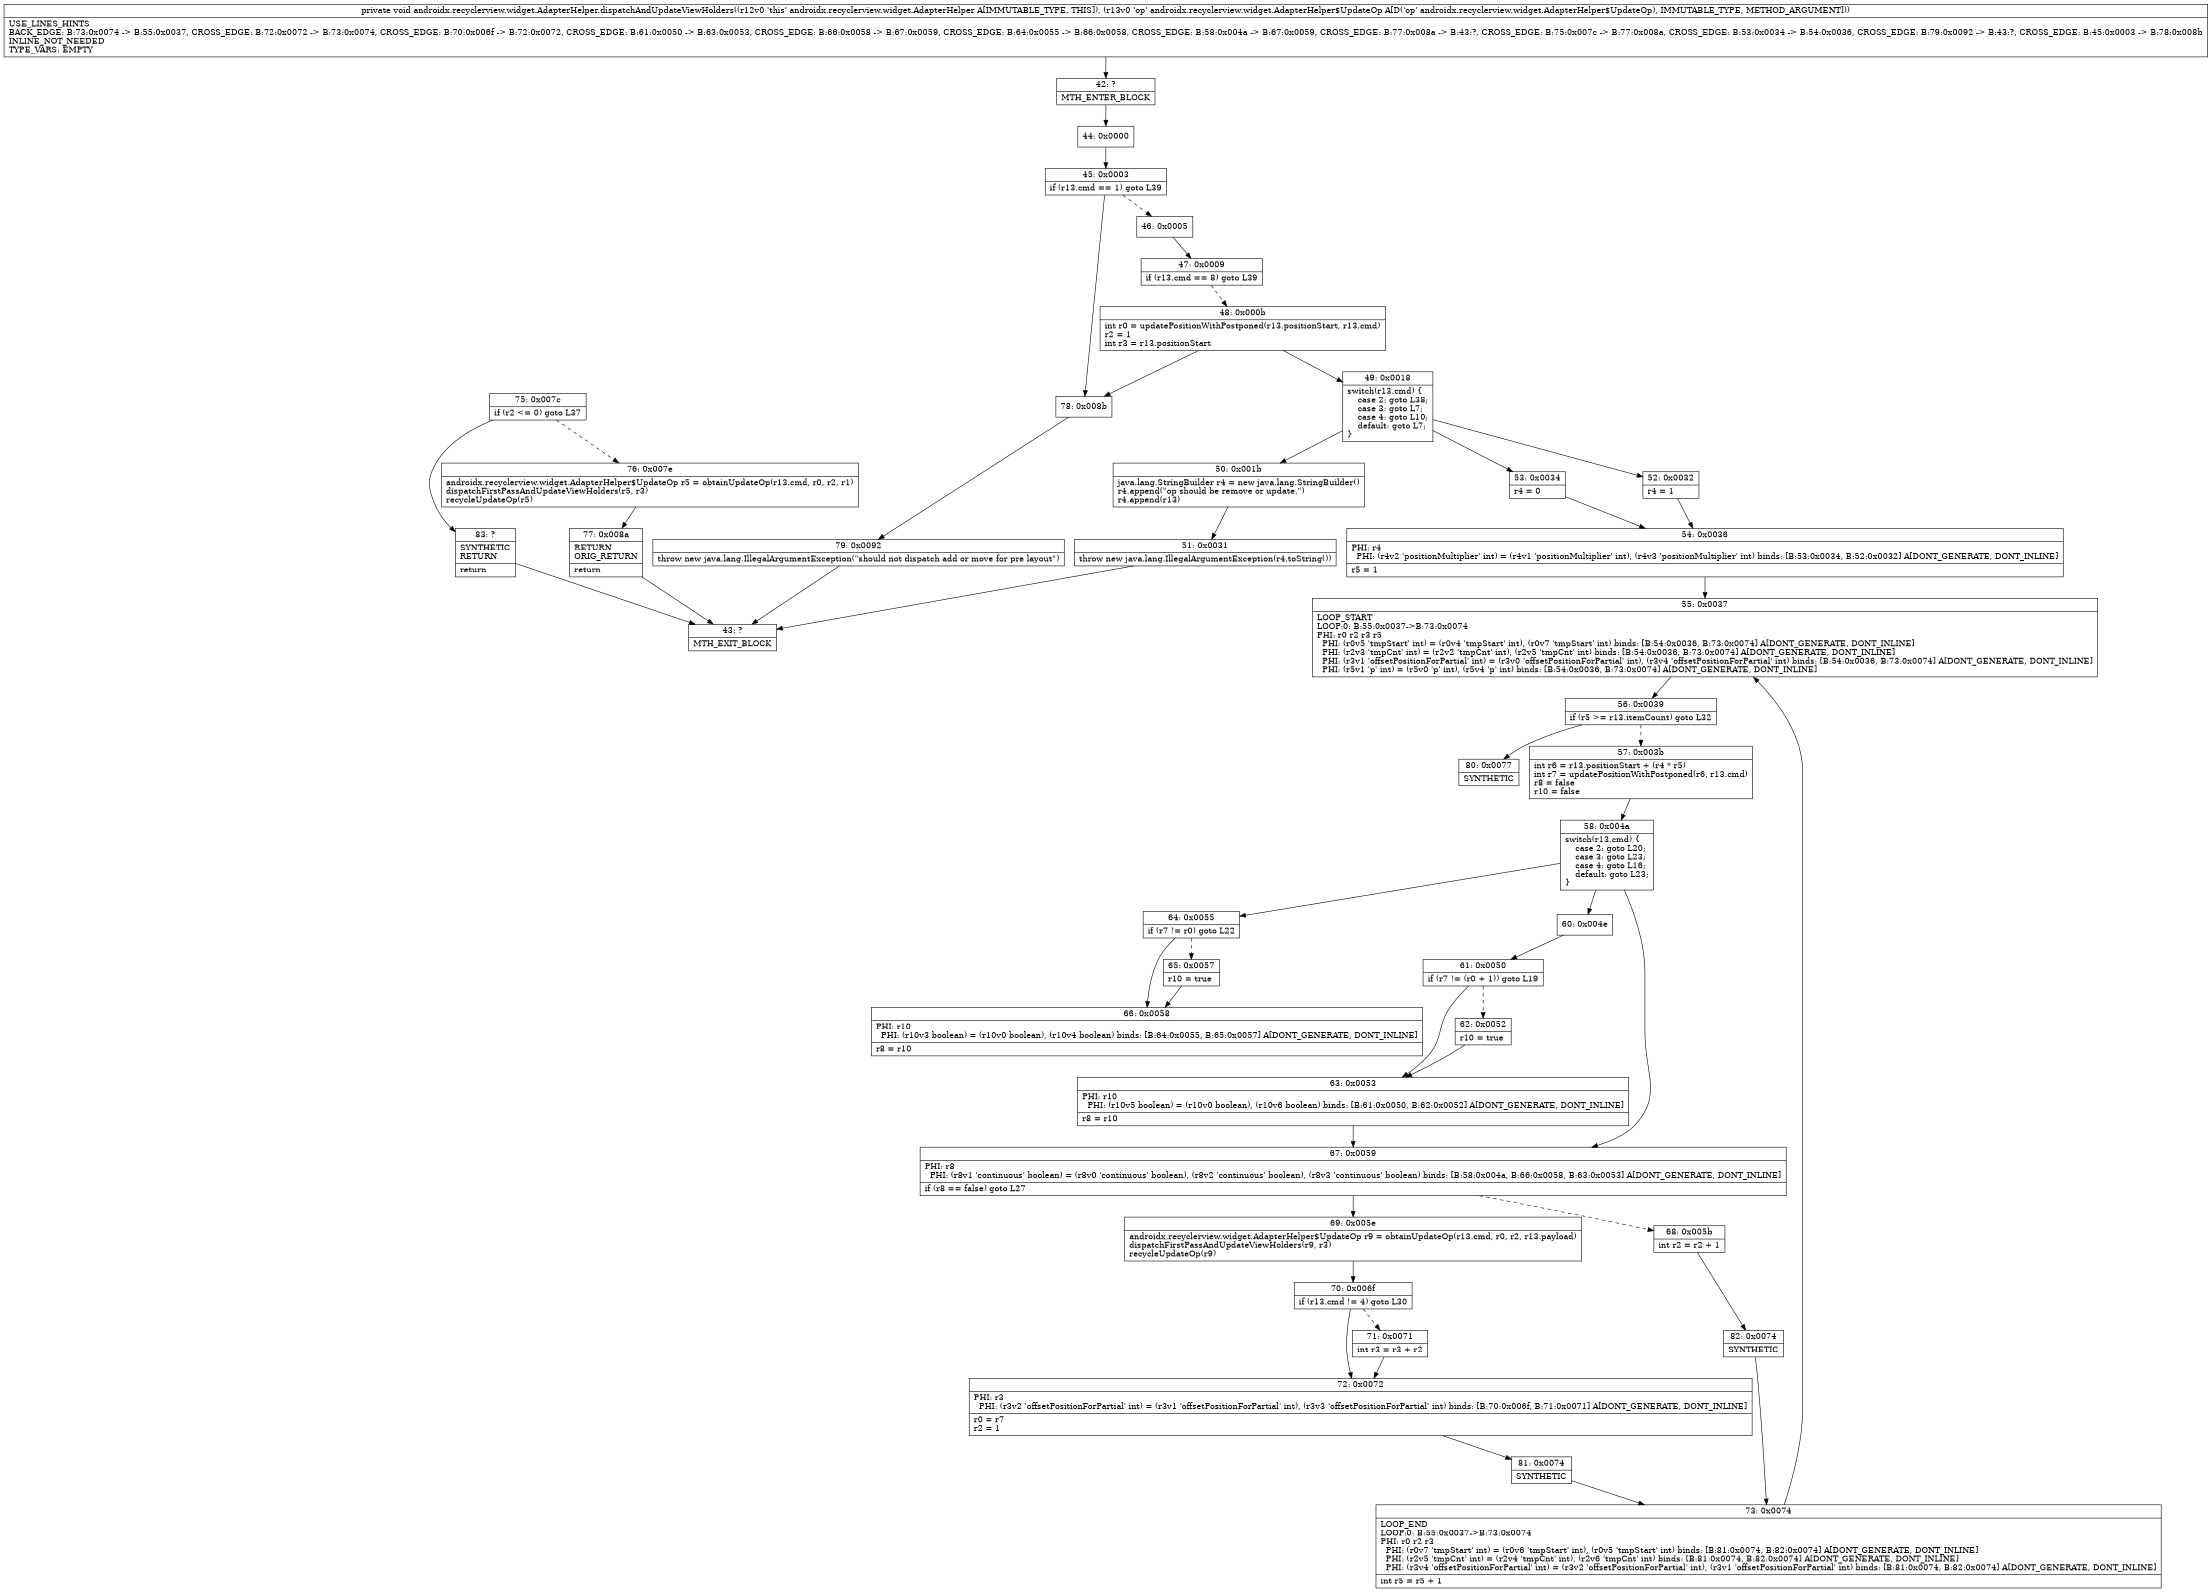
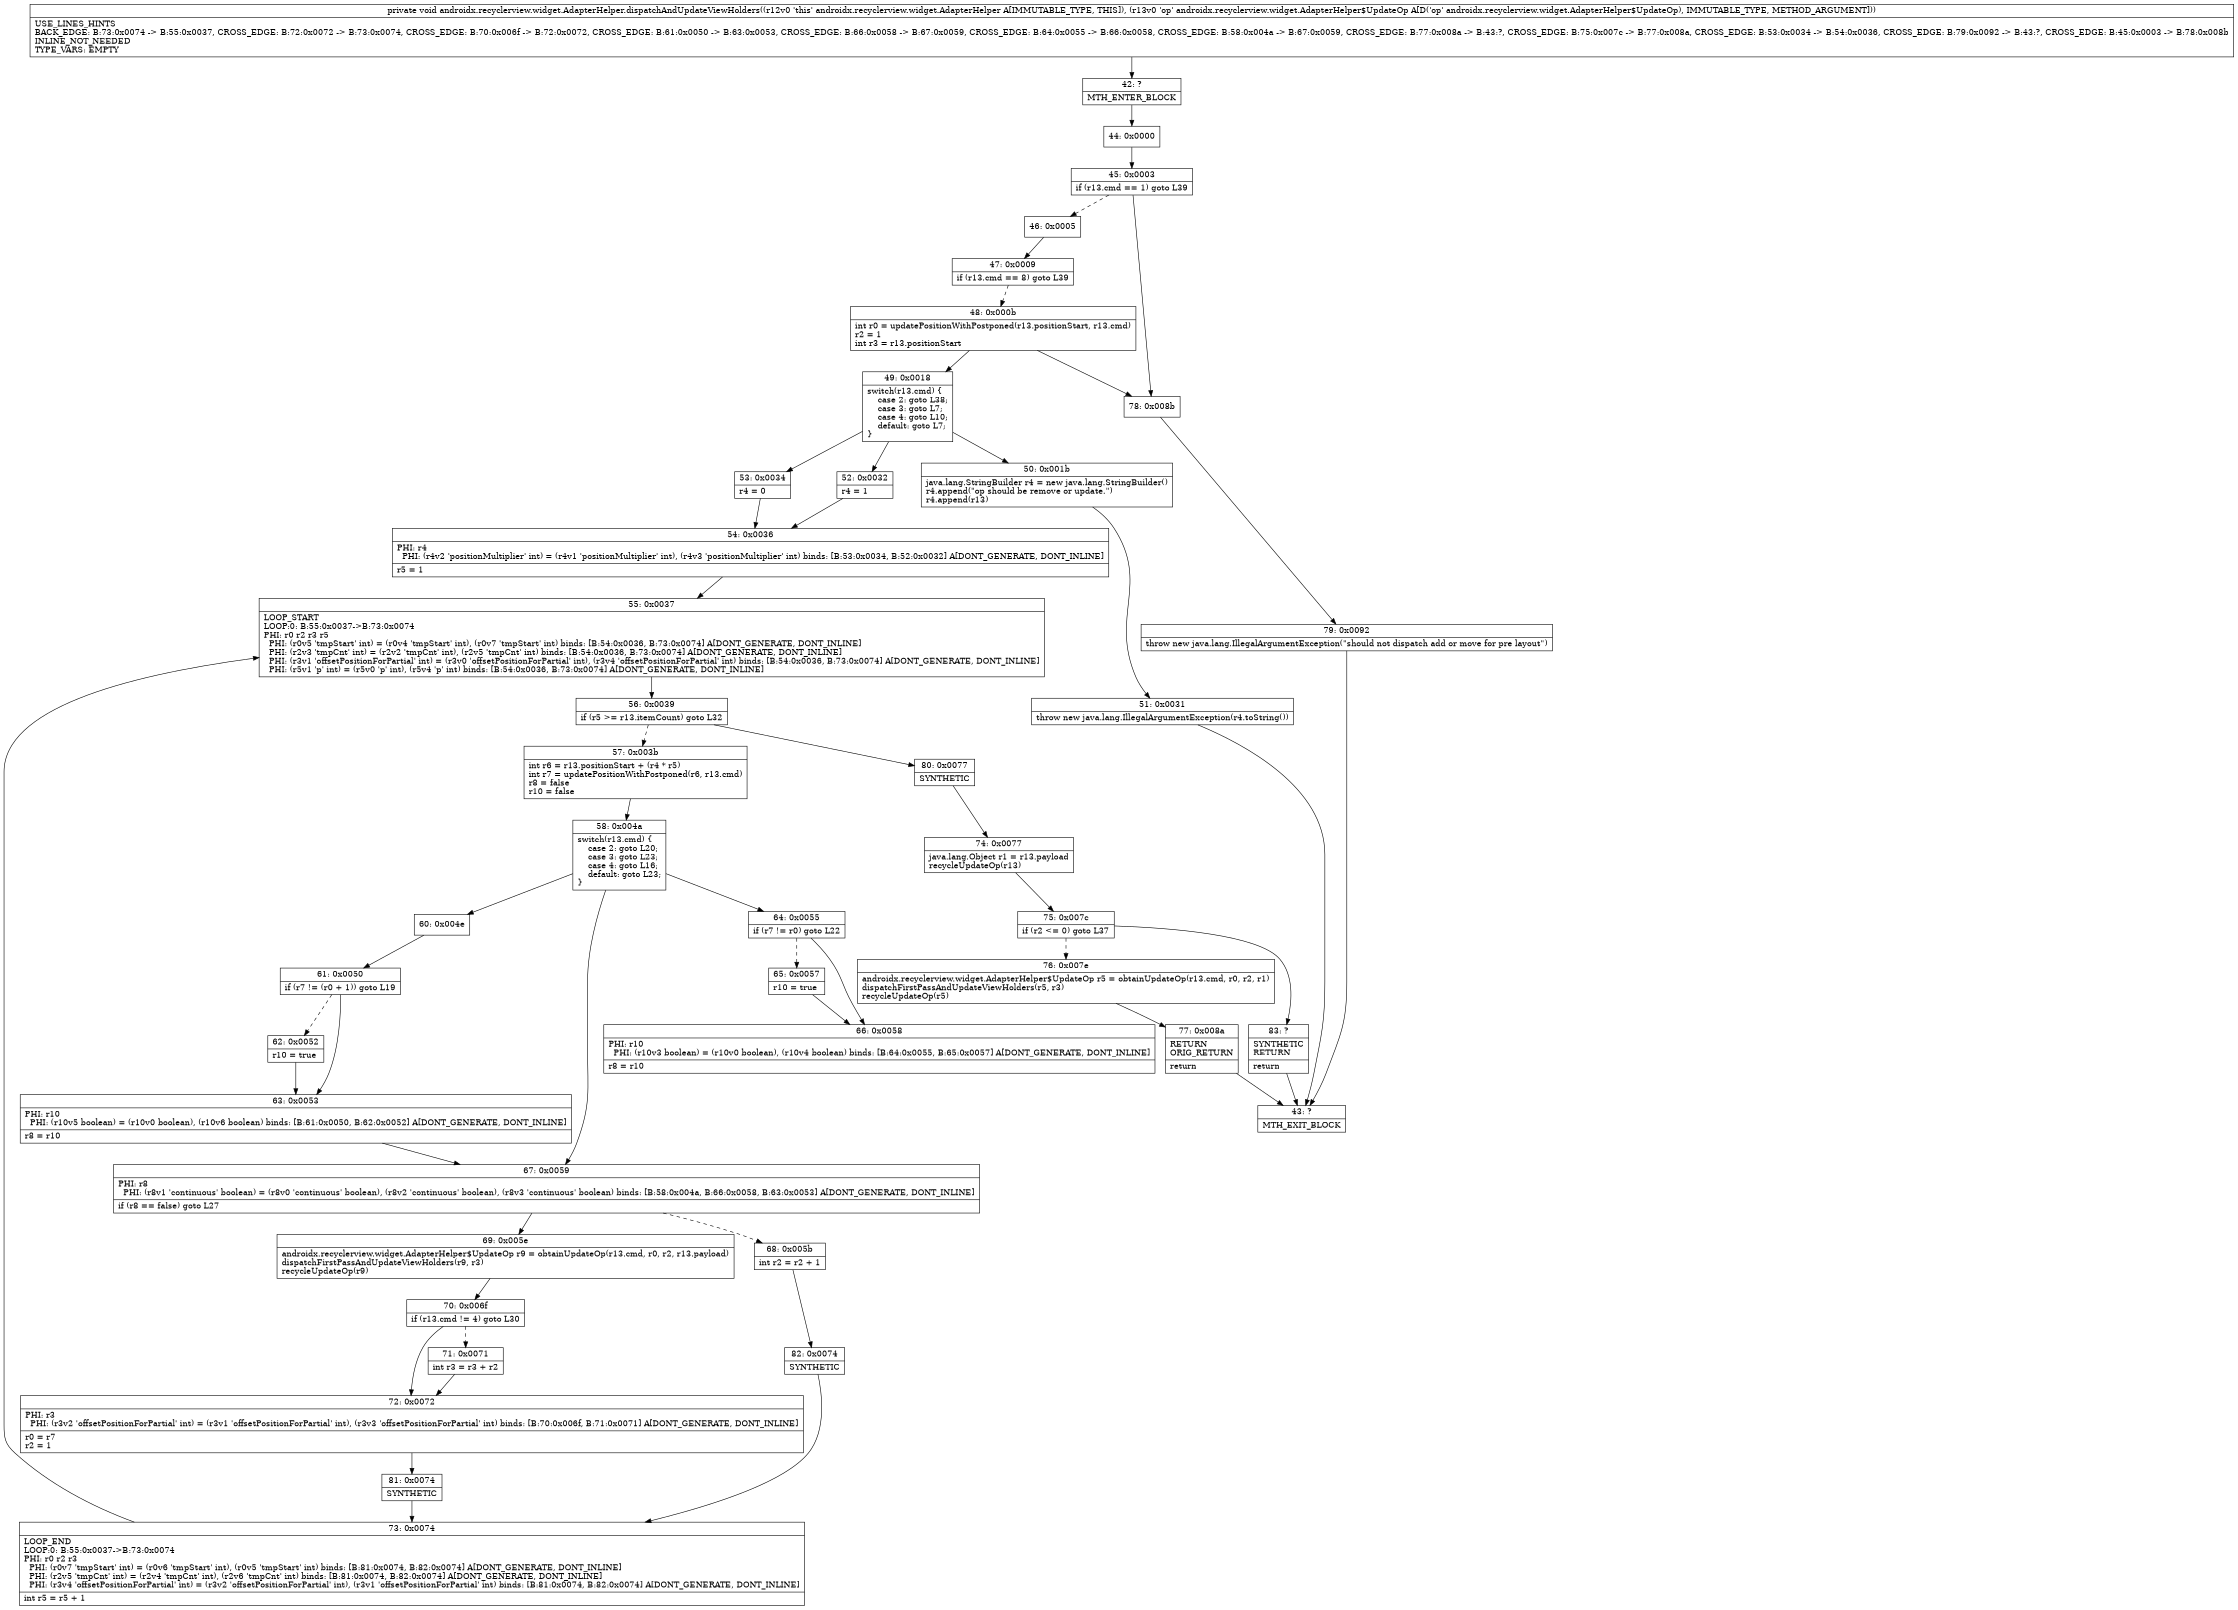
none -> (999, 855)
